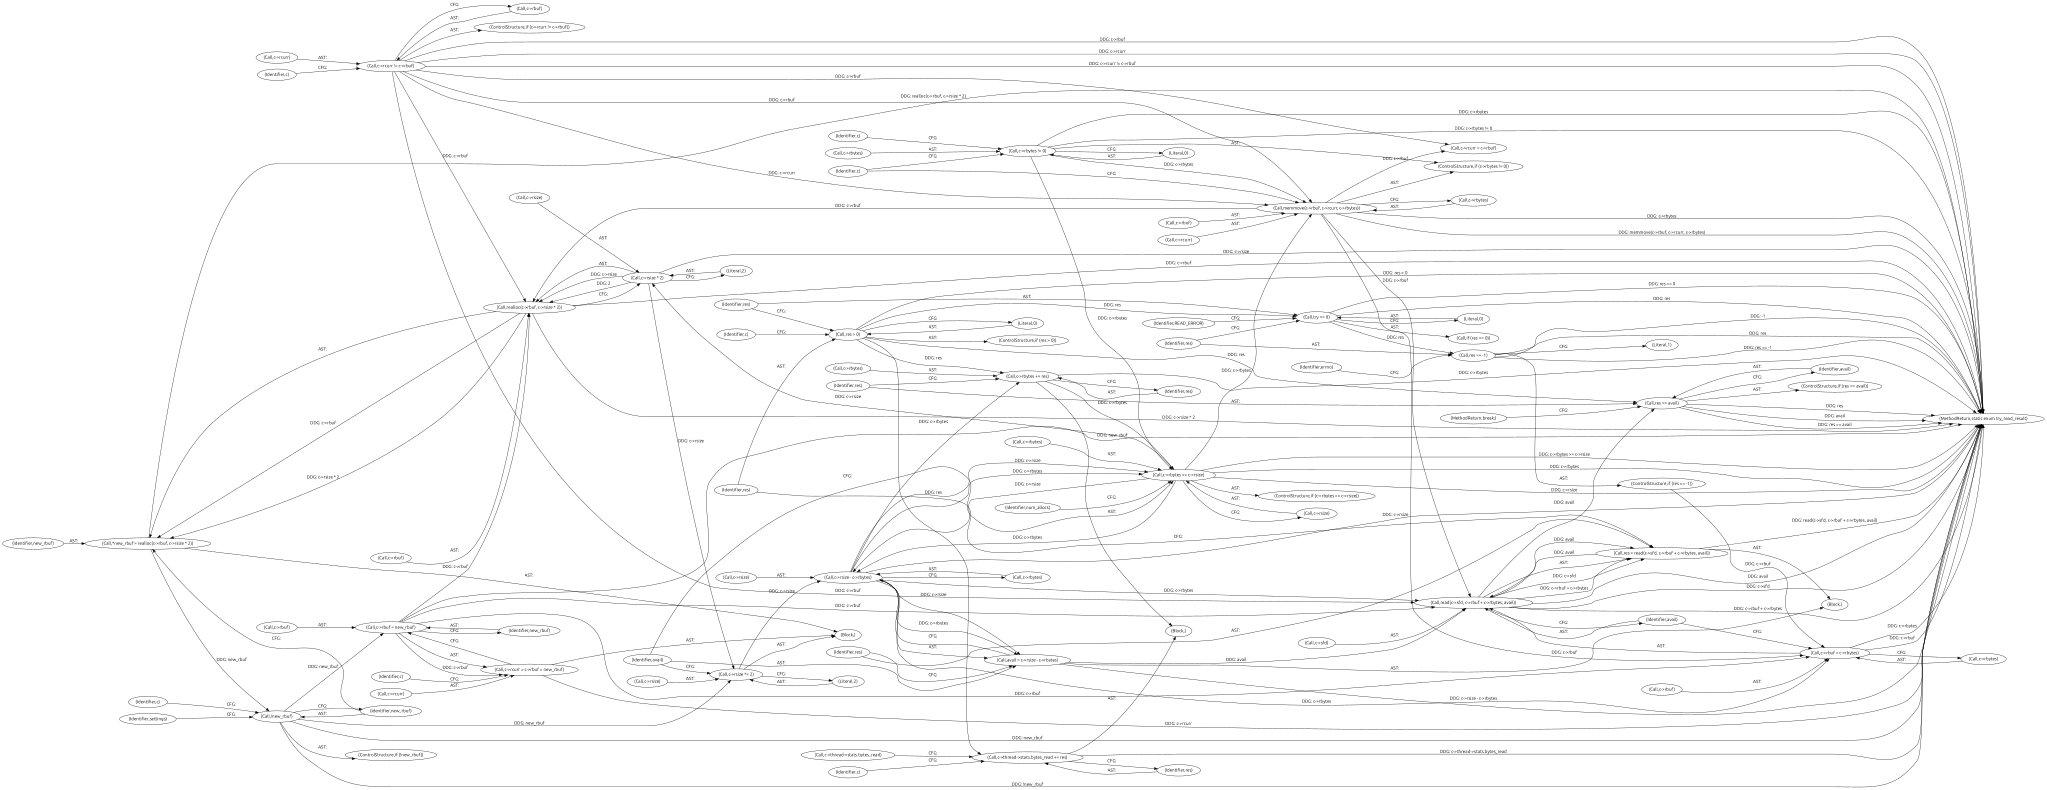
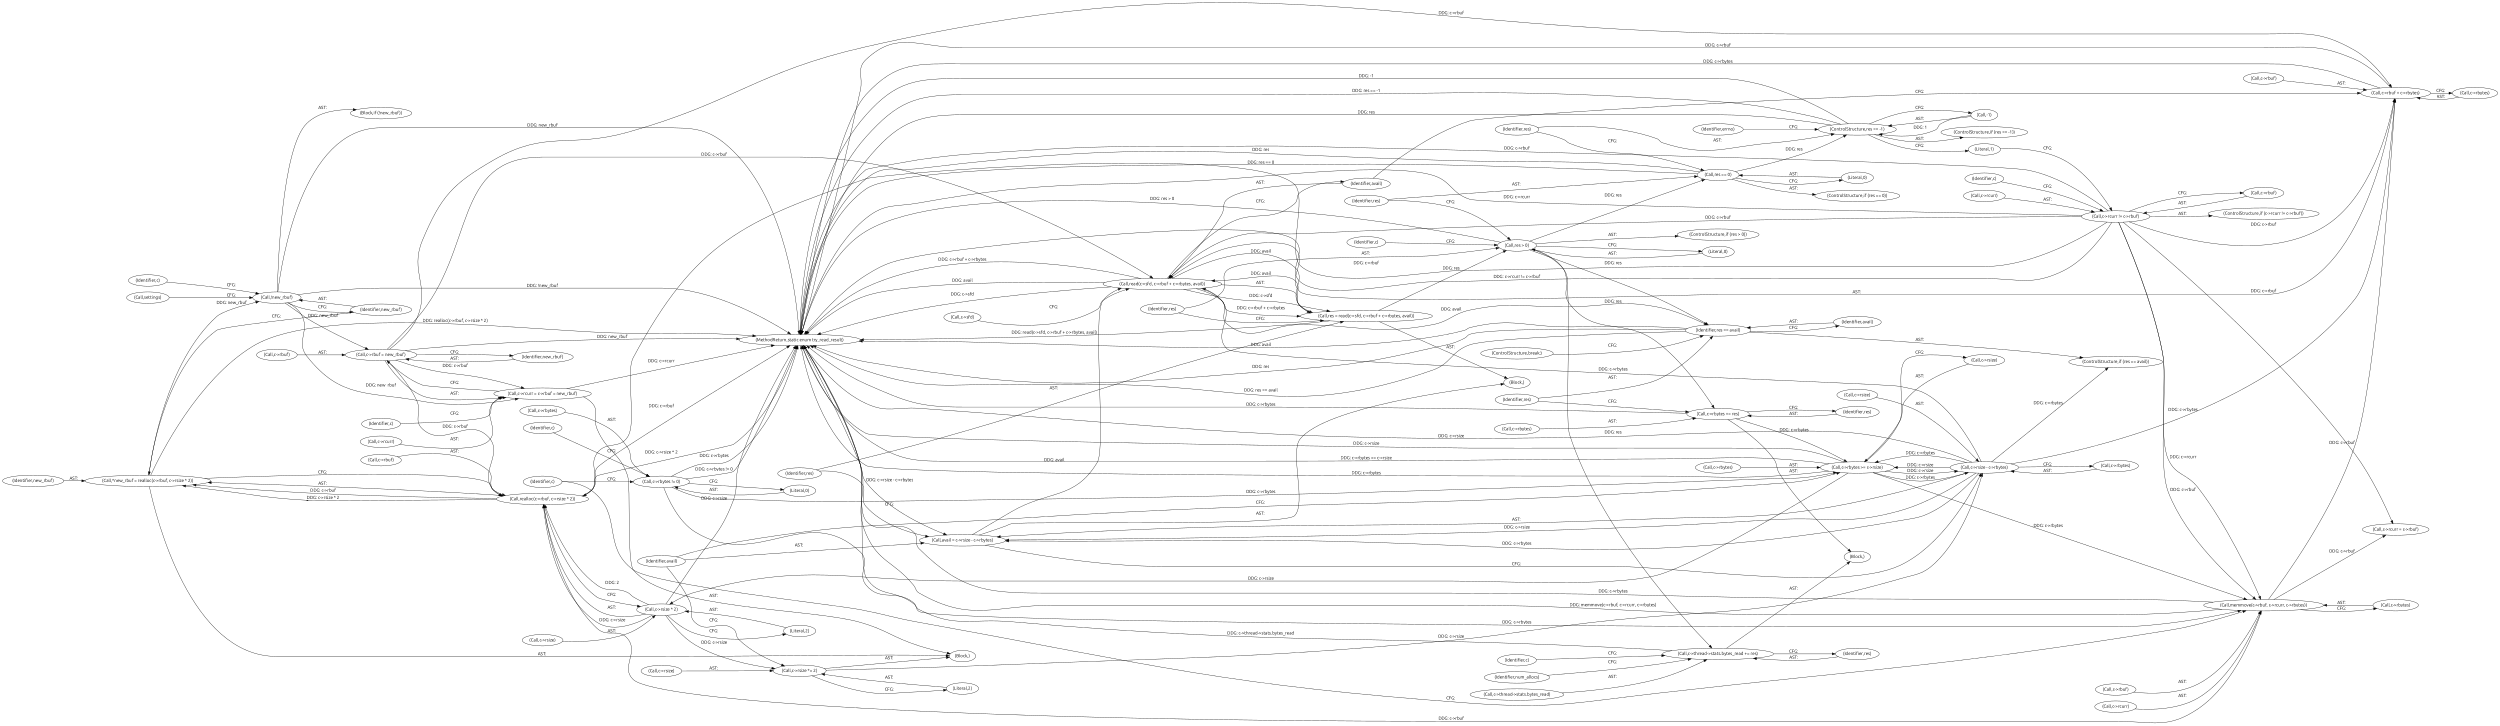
none -> (1984, 115)
none -> (2065, 161)
(1474, 167) -> none
none -> (1444, 280)
(1317, 317) -> (1718, 175)
(1179, 323) -> none
(1474, 338) -> (1857, 196)
(1474, 356) -> (1857, 129)
(1413, 360) -> none
(1662, 403) -> (1718, 330)
(1474, 418) -> (1517, 353)
(921, 467) -> (2049, 416)
none -> (356, 474)
(1317, 496) -> none
(1116, 505) -> (1618, 669)
(1752, 571) -> (2299, 238)
(1395, 635) -> (1054, 307)
(1615, 713) -> (849, 439)
(148, 719) -> (148, 298)
(520, 726) -> (375, 395)
(933, 753) -> (1613, 677)
(391, 755) -> (381, 113)
